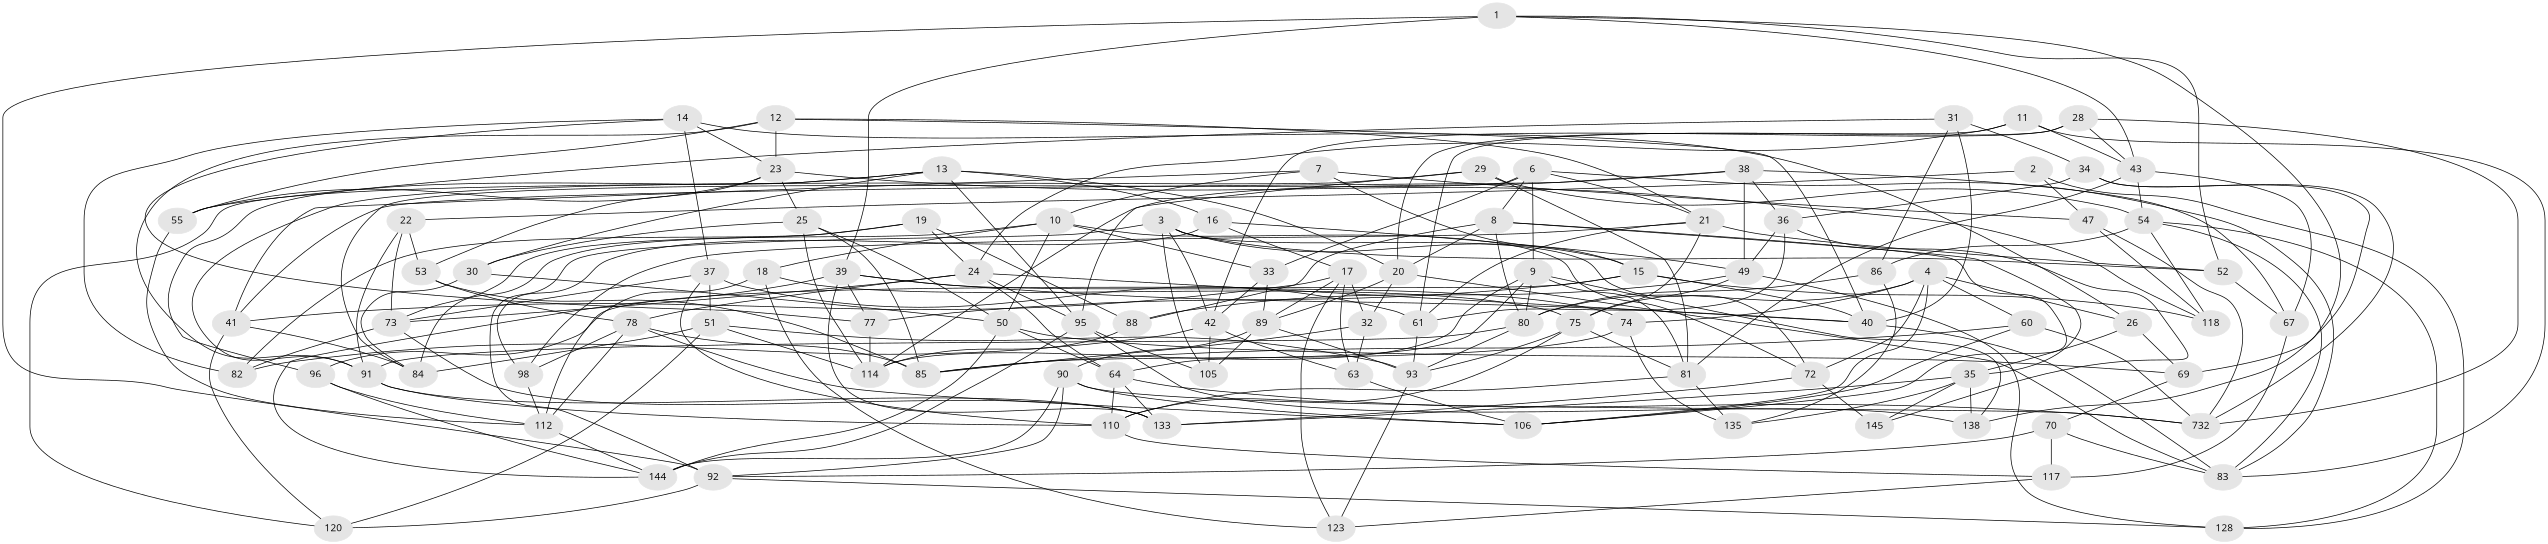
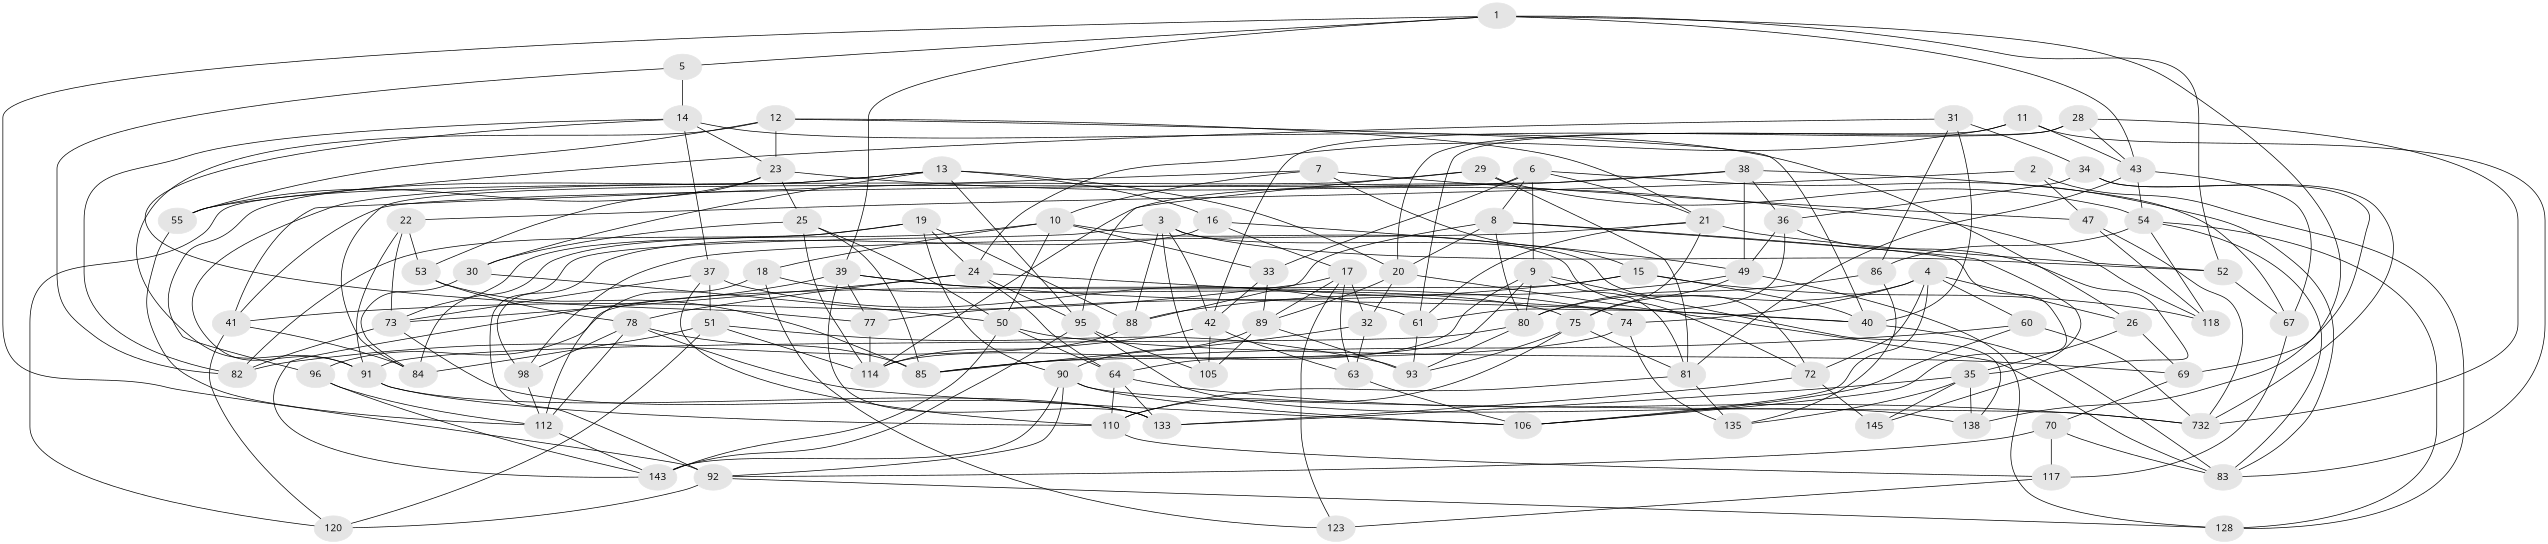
none -> (683, 67)
(1388, 249) -> (1147, 272)
none -> (966, 325)
(1374, 452) -> none
(658, 477) -> (658, 477)
